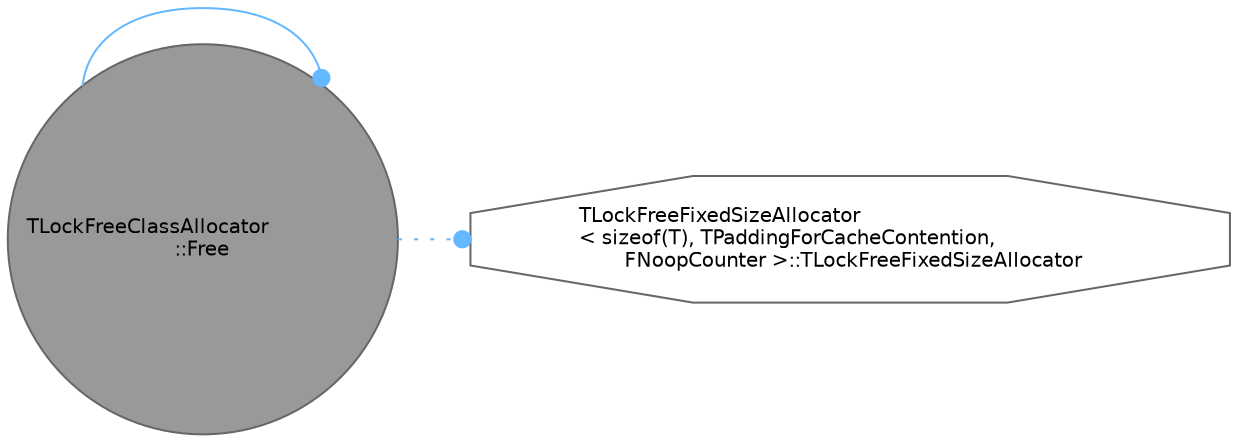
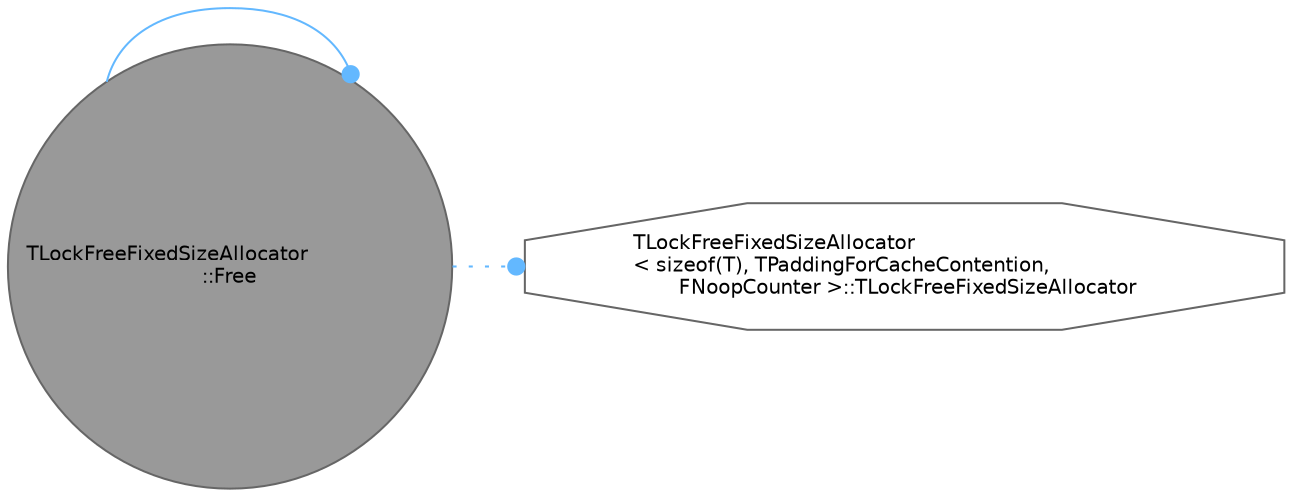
(203, 239) -> (230, 266)
